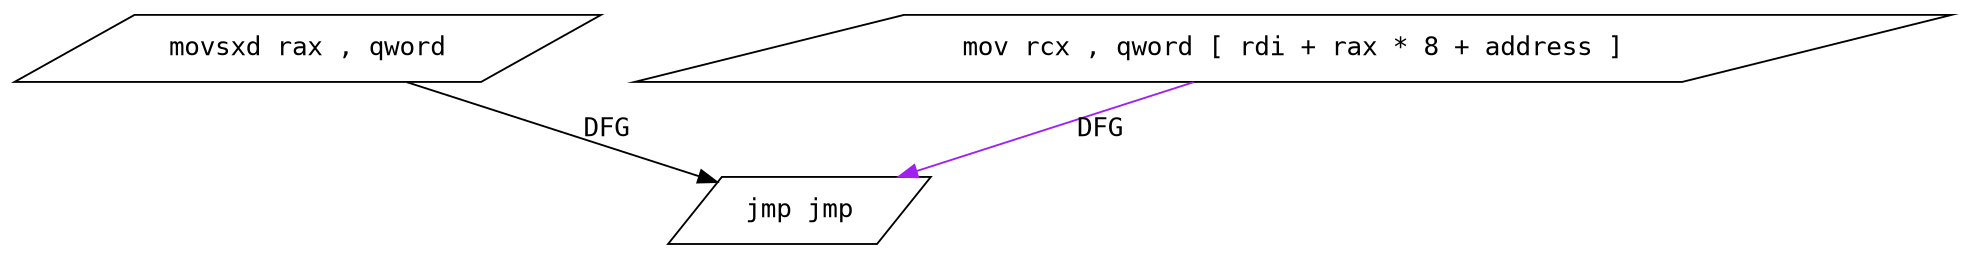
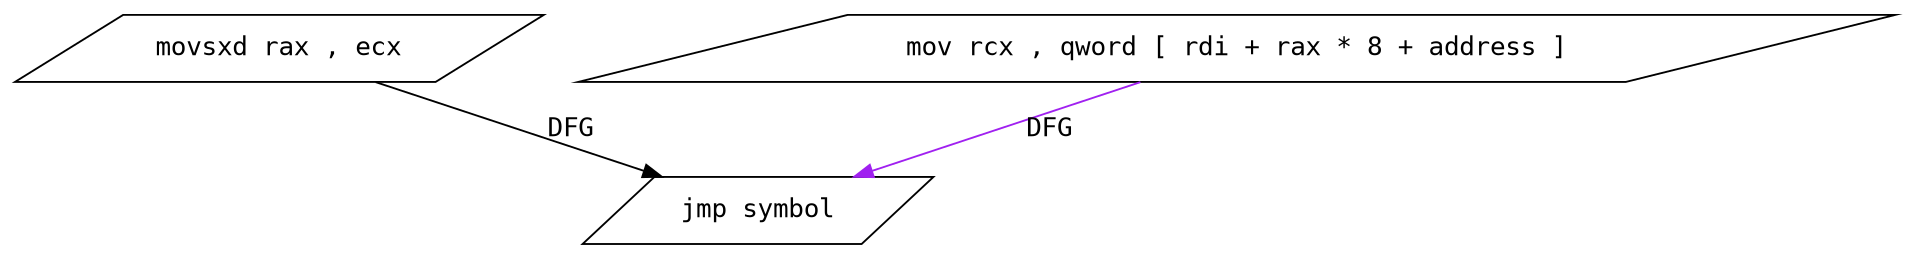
(308, 48) -> (279, 48)
(799, 210) -> (758, 210)
